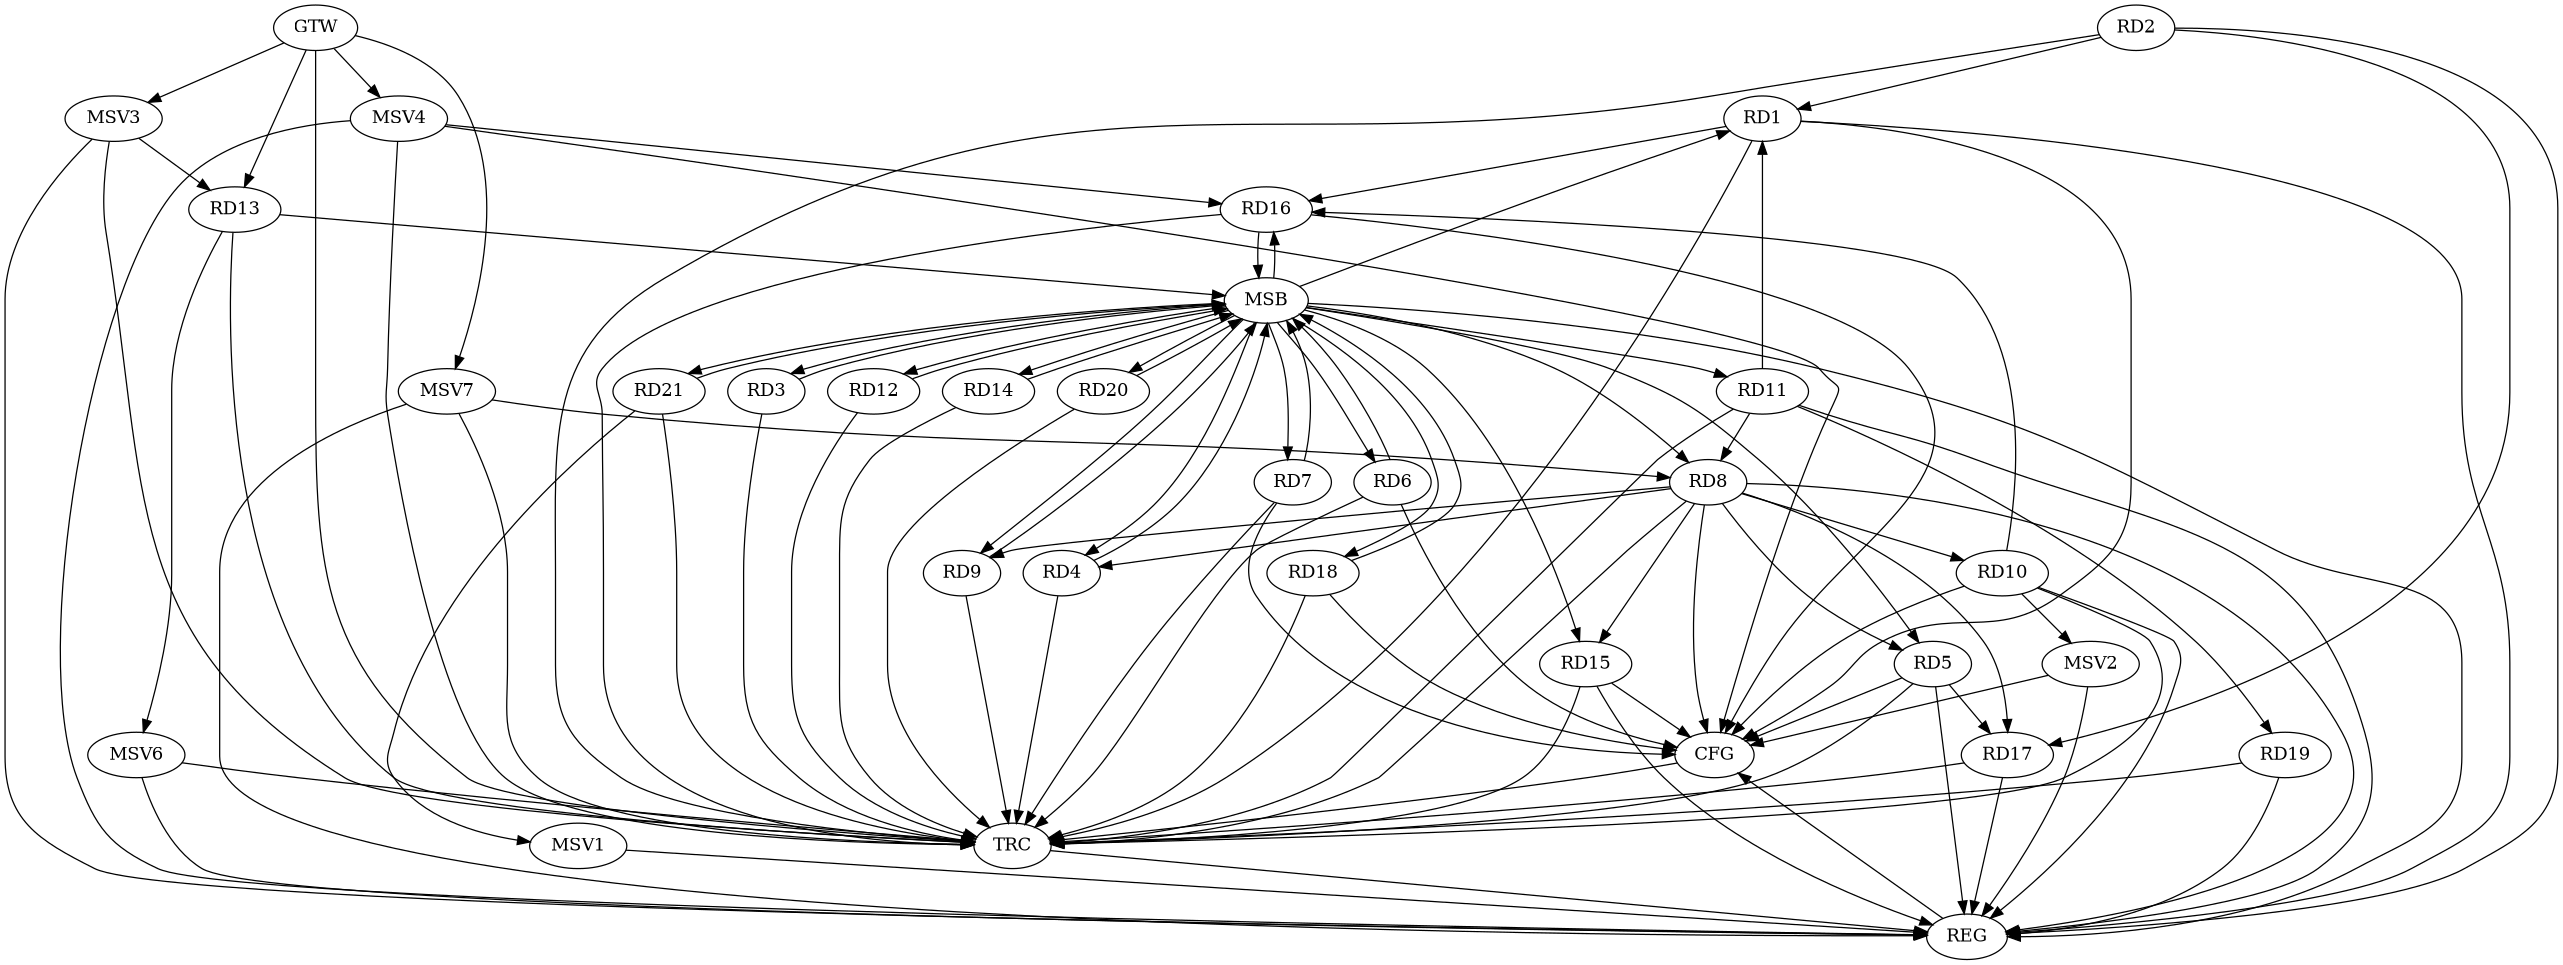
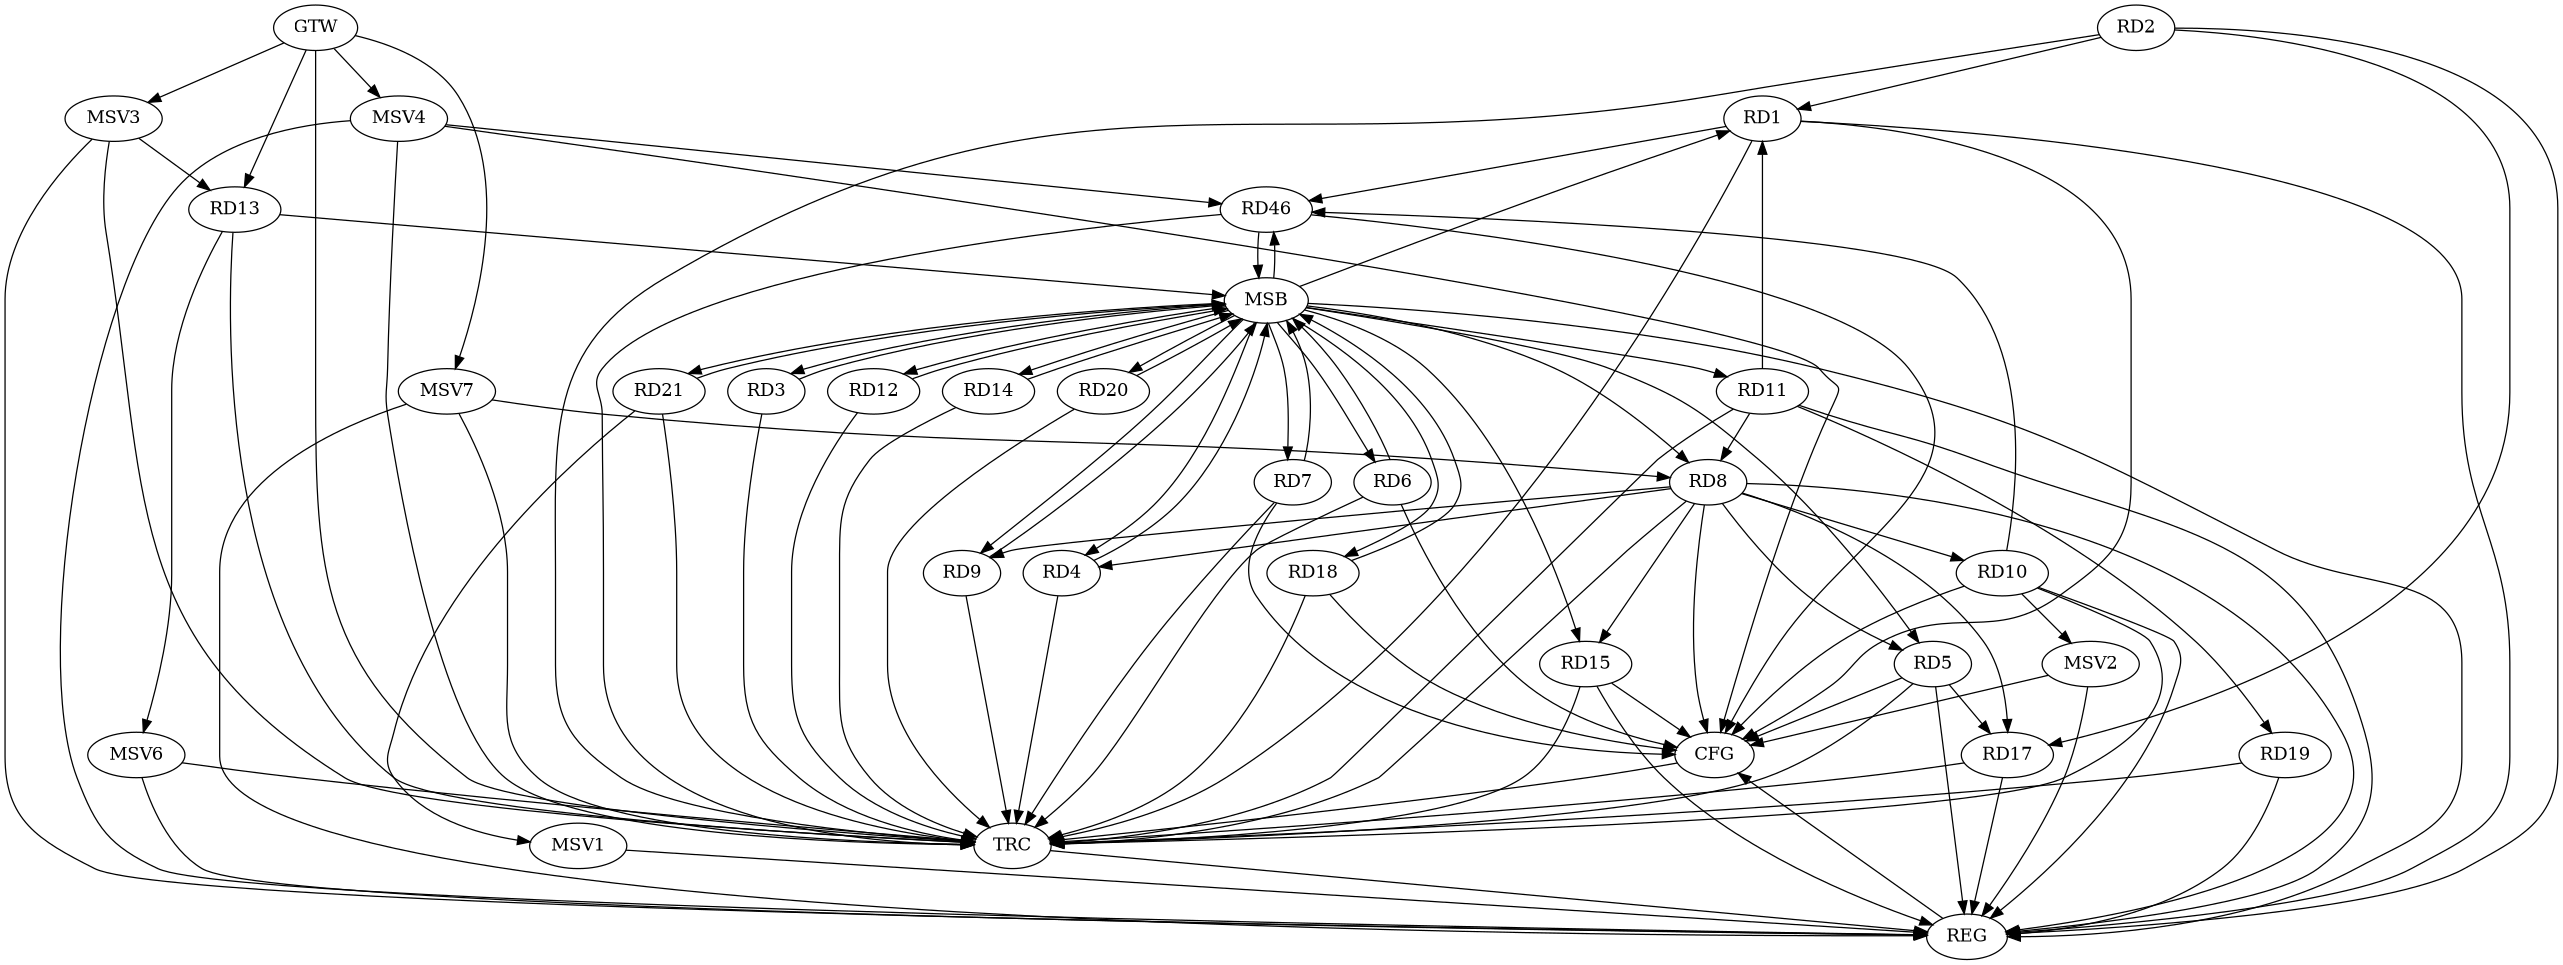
(1266, 210) -> (1266, 210)
